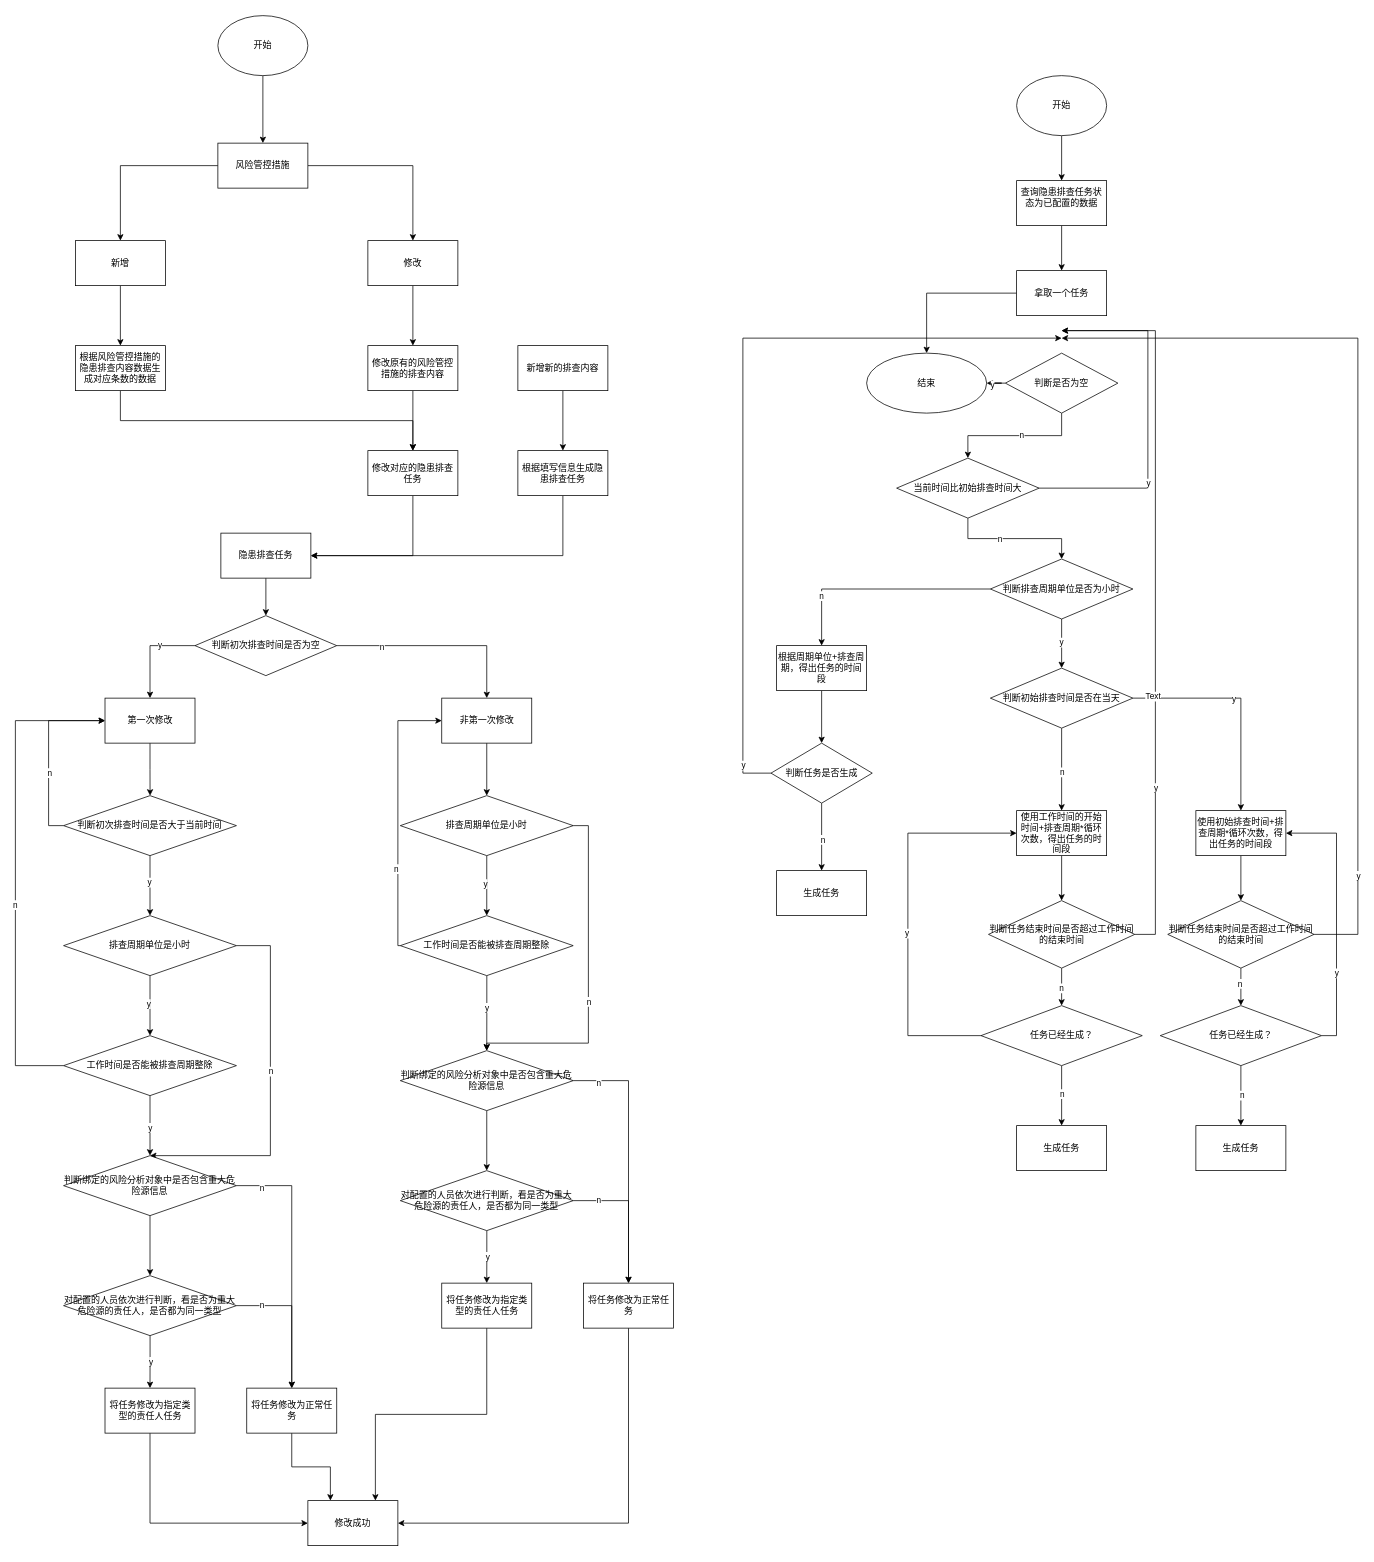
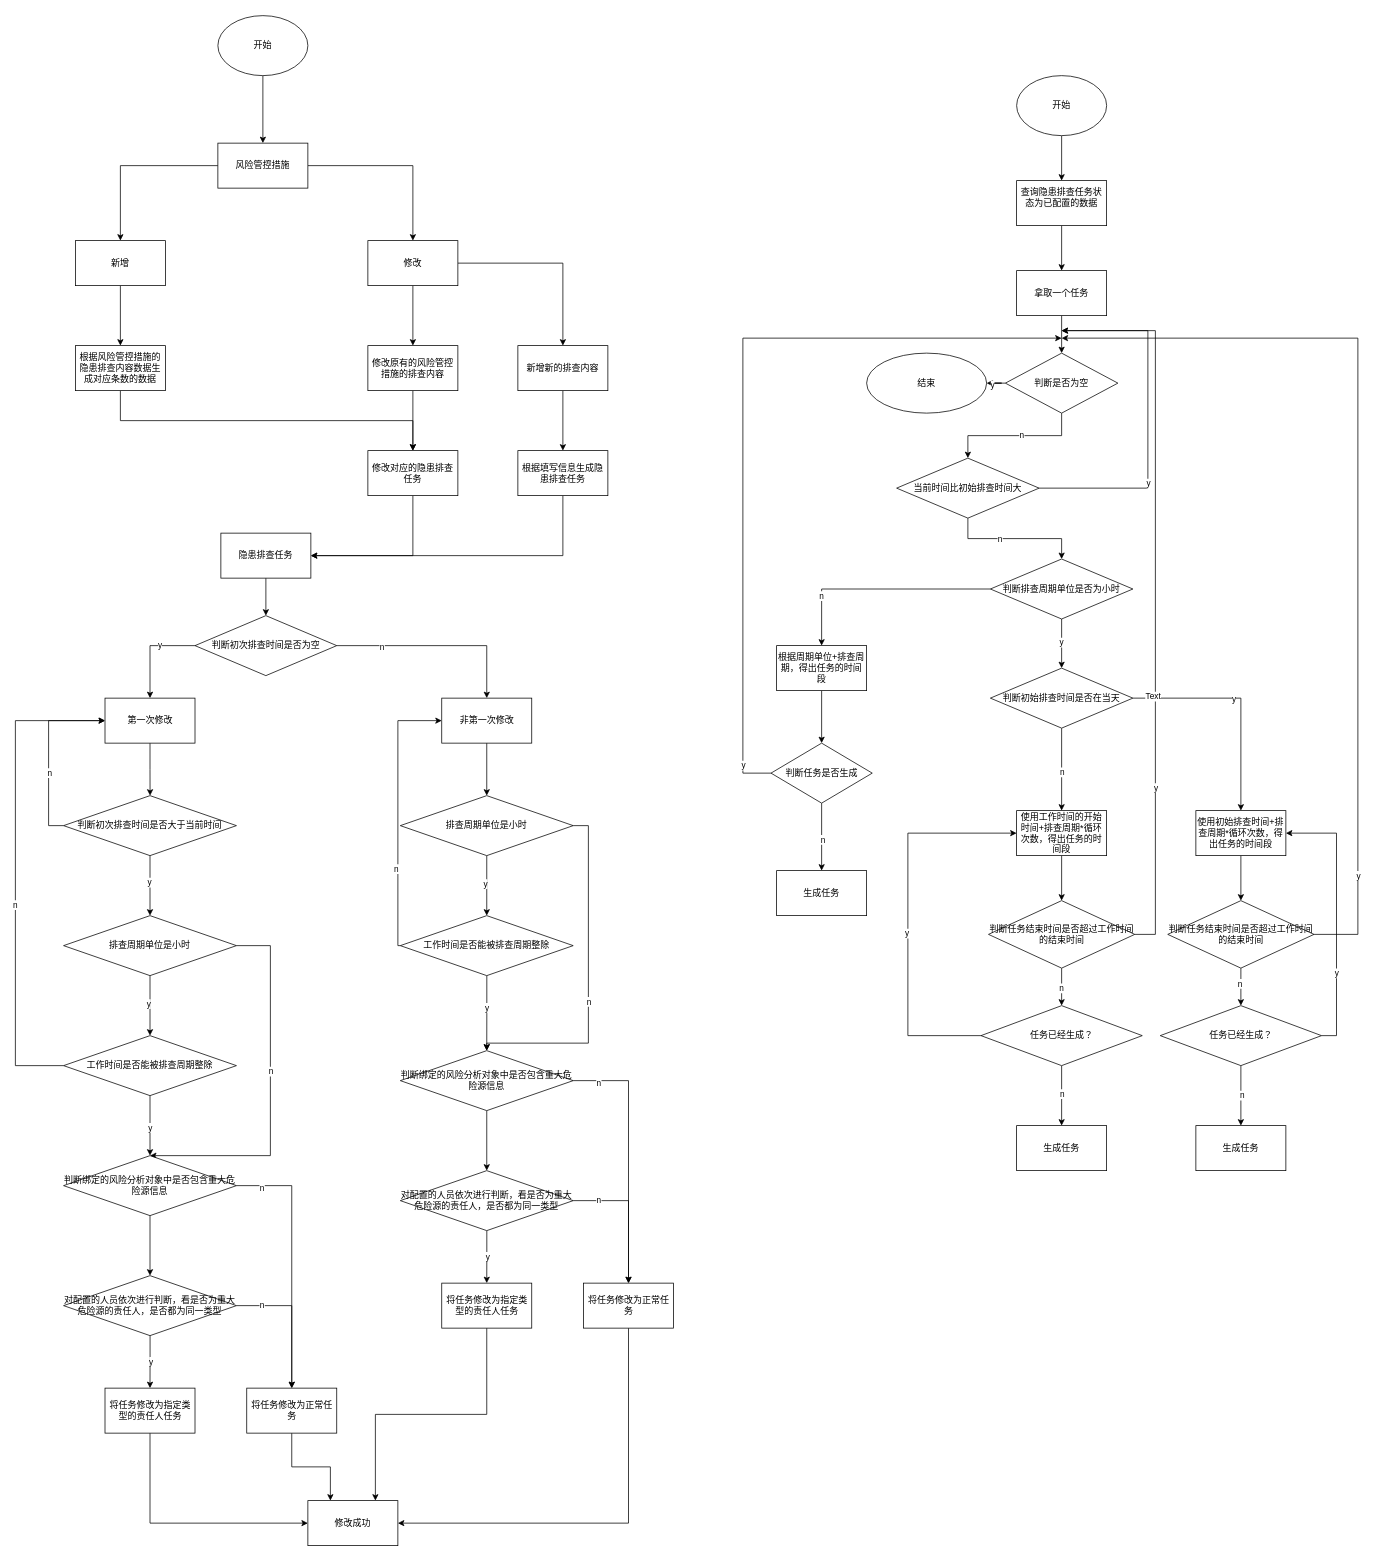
none -> (562, 263)
(927, 319) -> (1062, 332)
